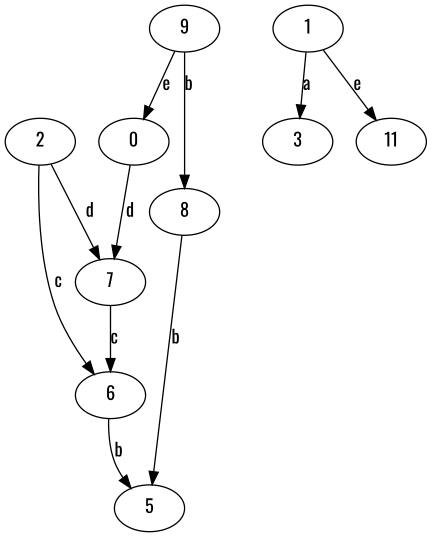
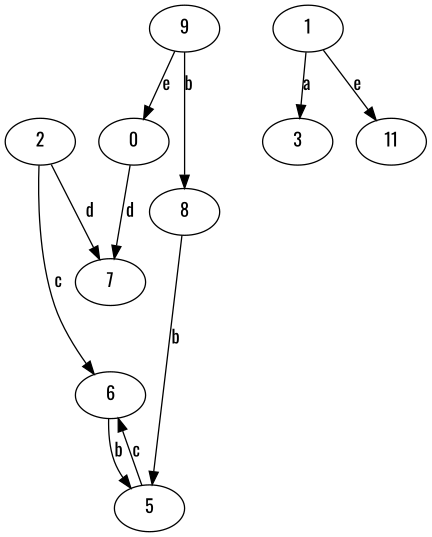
(110, 332) -> (132, 458)
